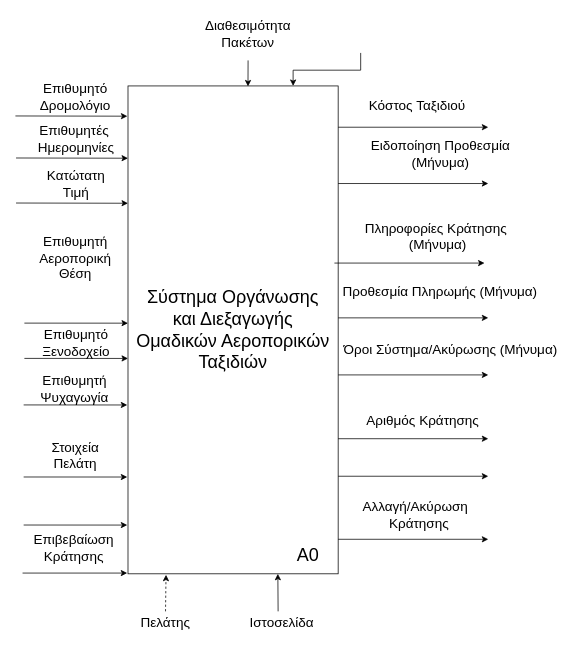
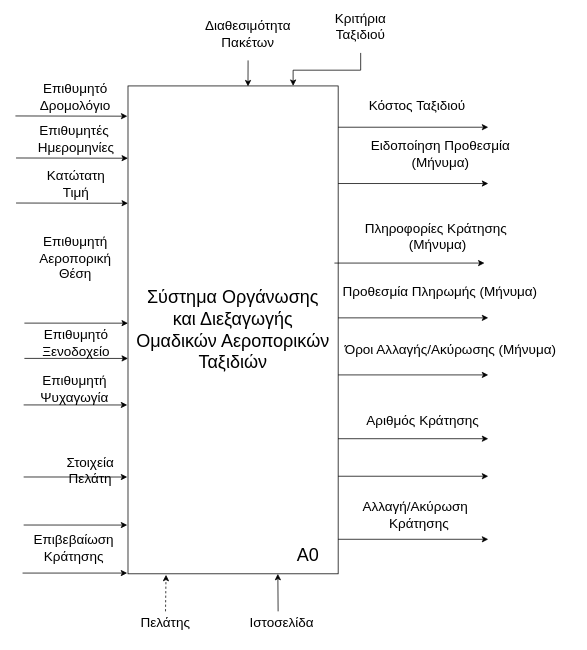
none -> (360, 27)
(450, 349) -> (450, 349)
(75, 456) -> (90, 471)
